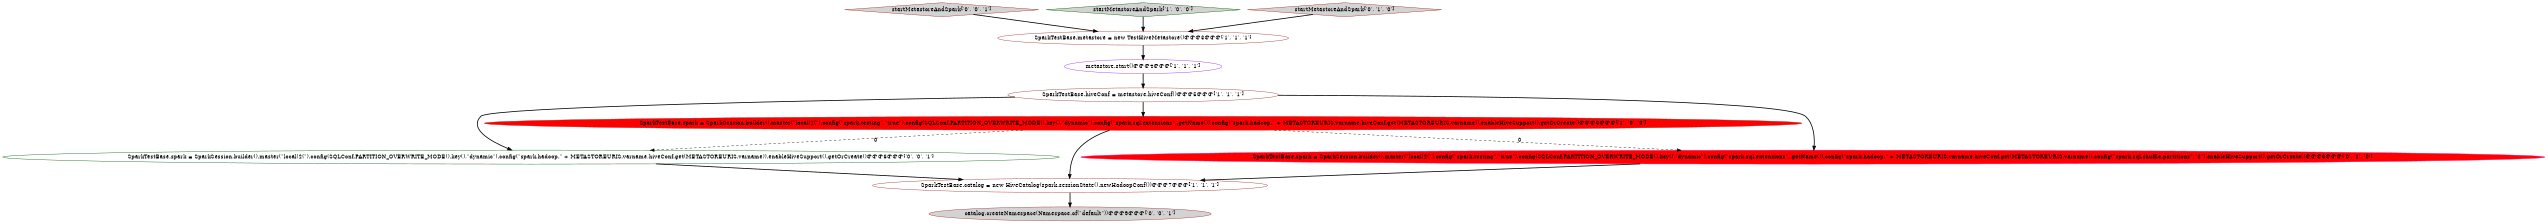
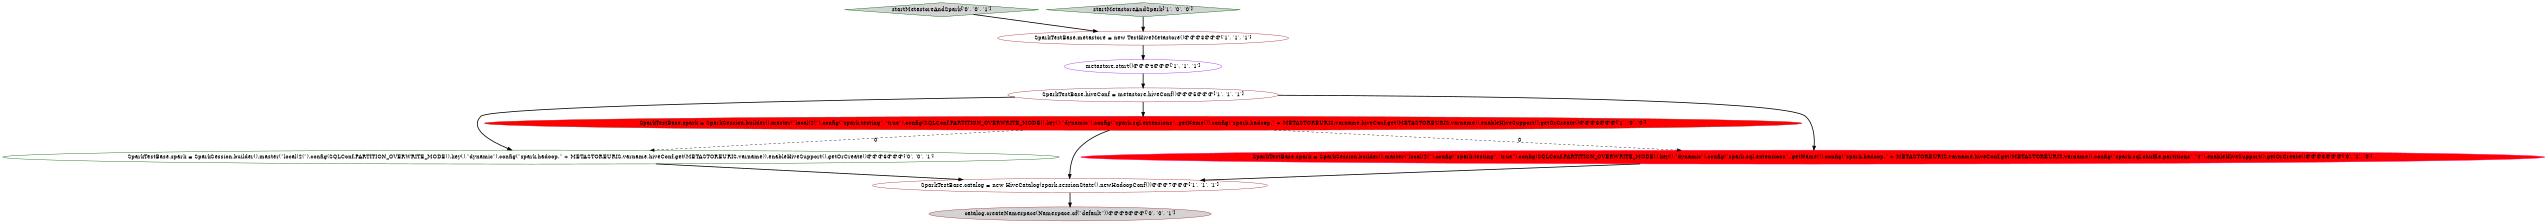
(942, 10) -> (942, 10)
(1345, 10) -> none
